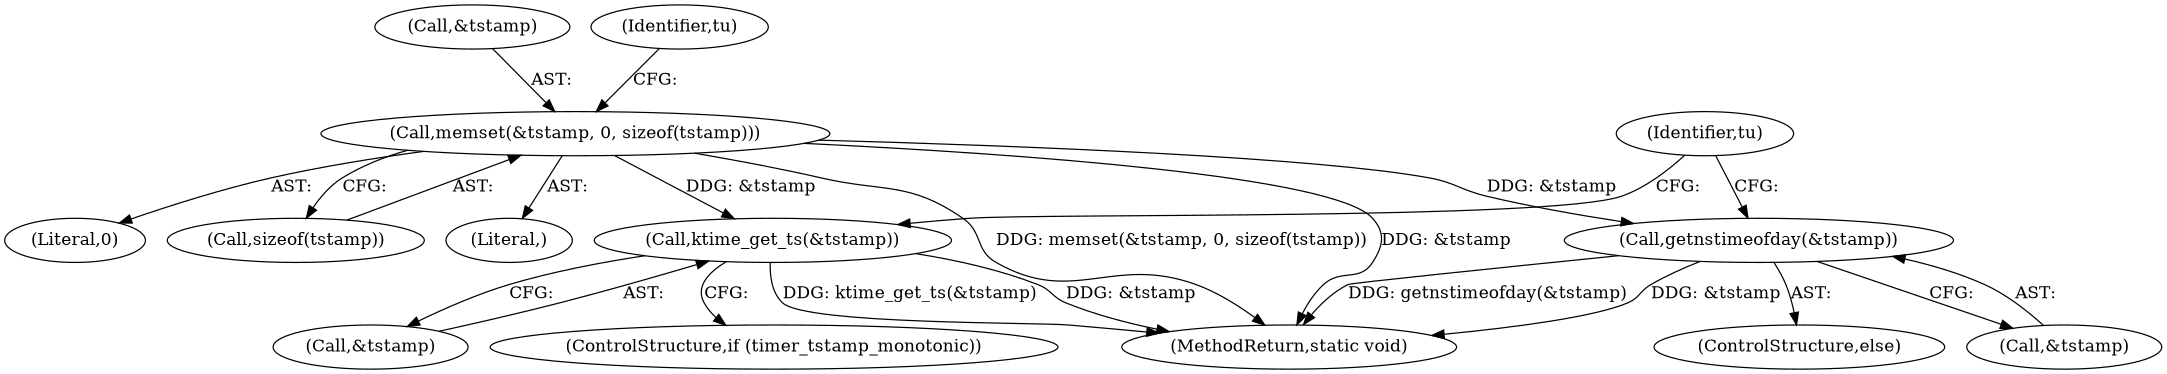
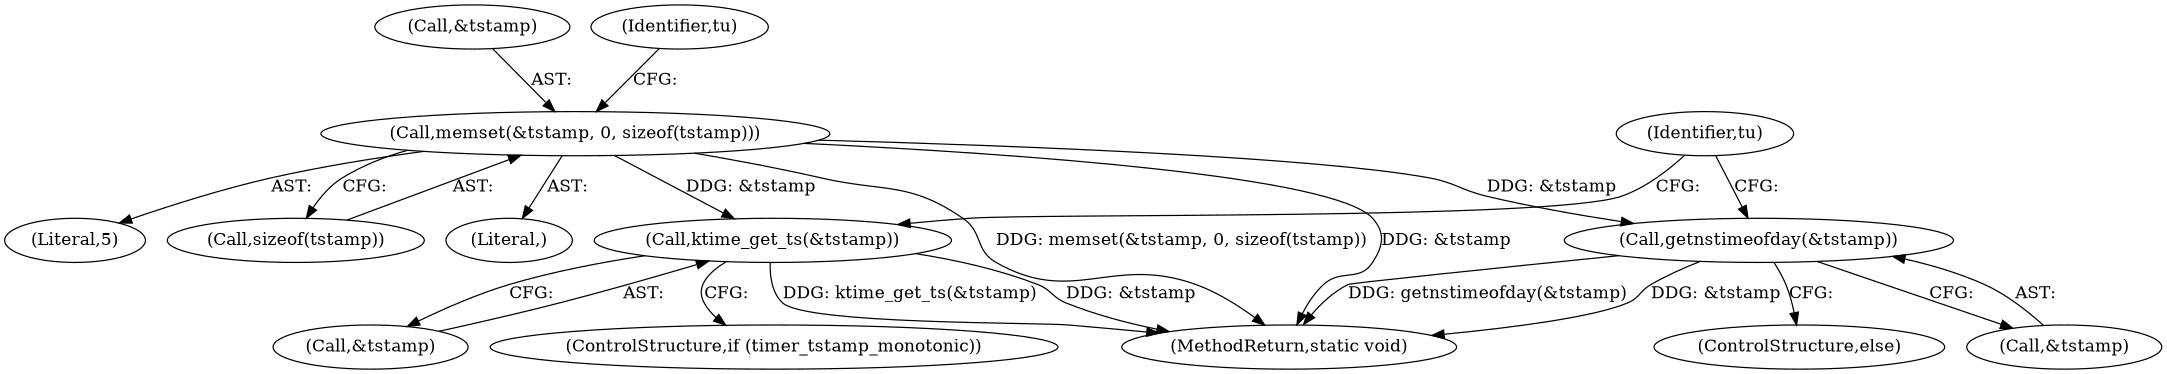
(75, 240) -> (75, 240)
(1814, 294) -> (1814, 294)
